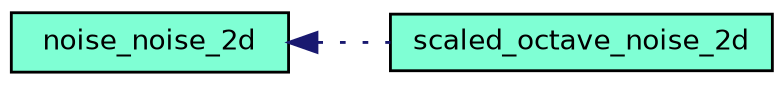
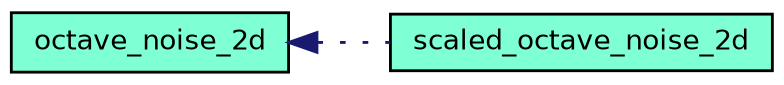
(150, 42) -> (150, 42)
